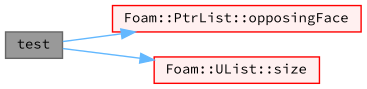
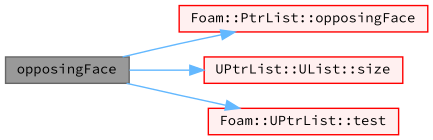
(34, 45) -> (67, 70)
(237, 70) -> (303, 70)
none -> (303, 122)
